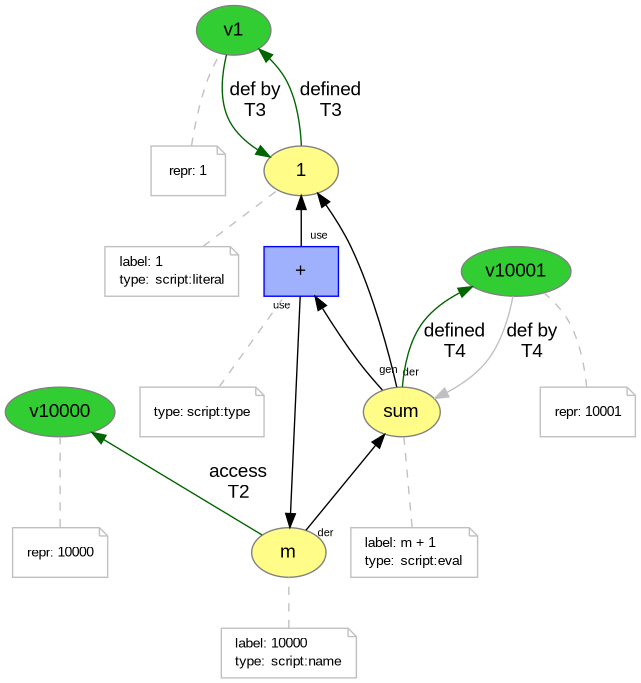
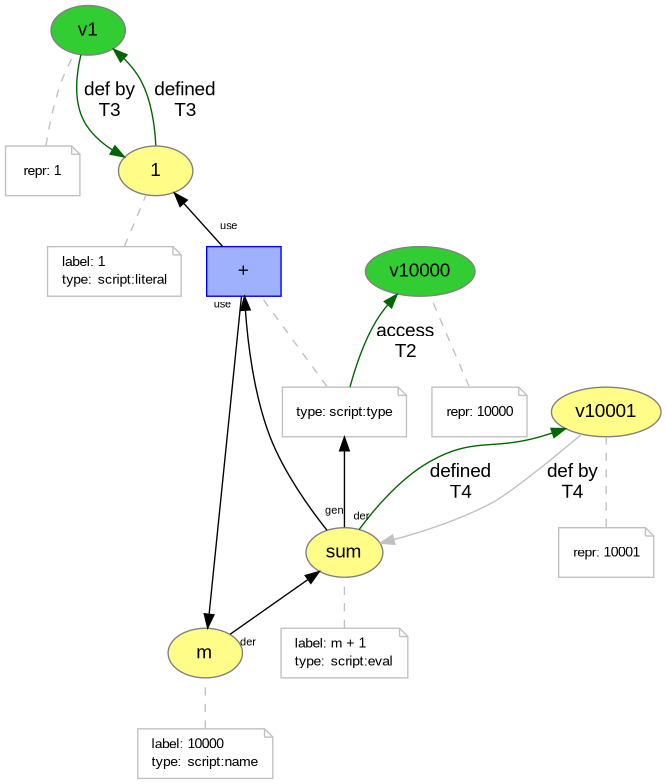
(516, 271) -> (606, 412)
(370, 292) -> (344, 489)
(183, 487) -> (365, 344)
